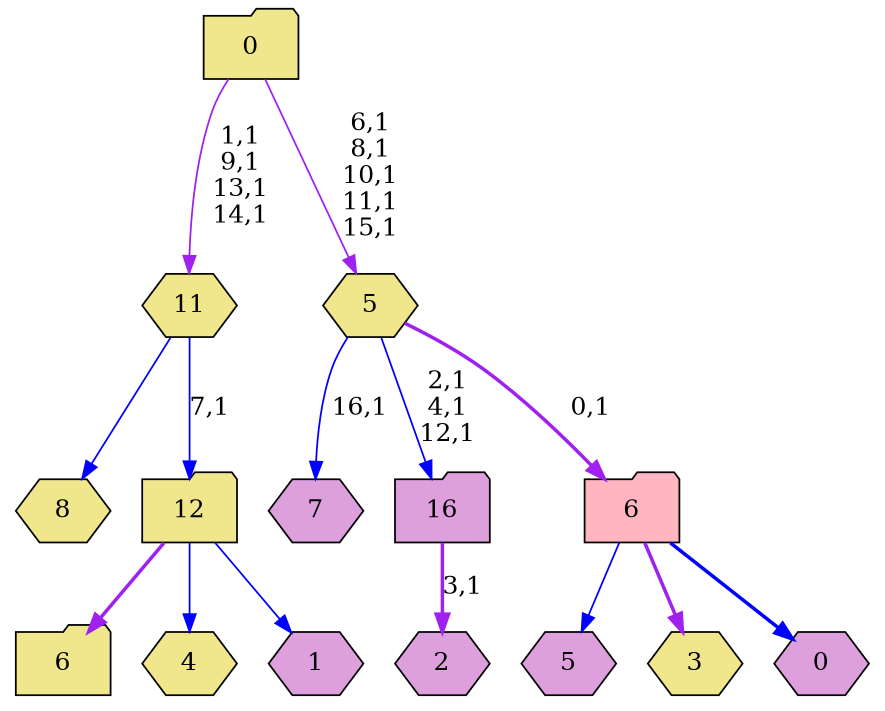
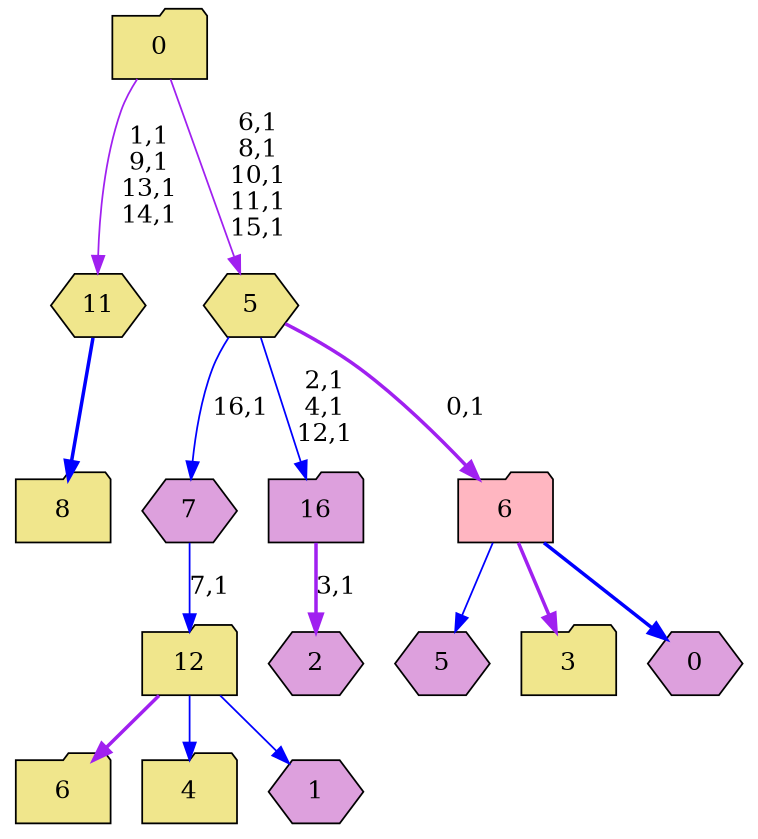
(190, 399) -> (190, 578)
(131, 401) -> (82, 400)
(63, 511) -> (63, 511)
(190, 664) -> (190, 792)
(695, 664) -> (569, 664)
